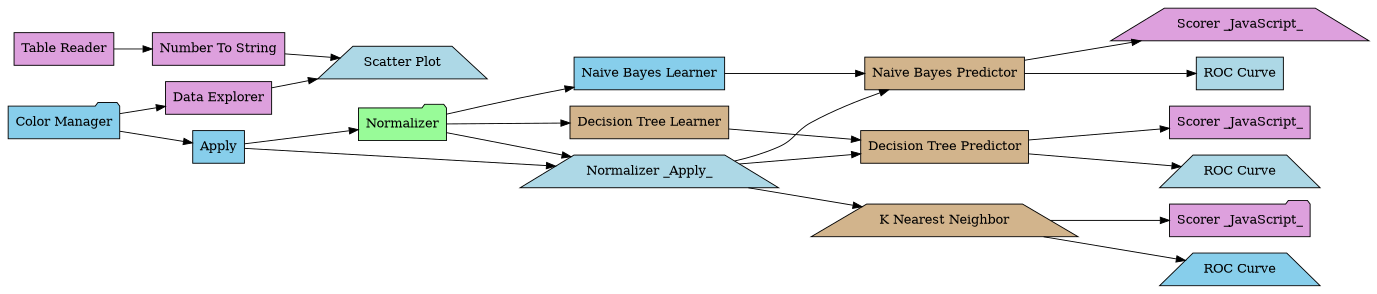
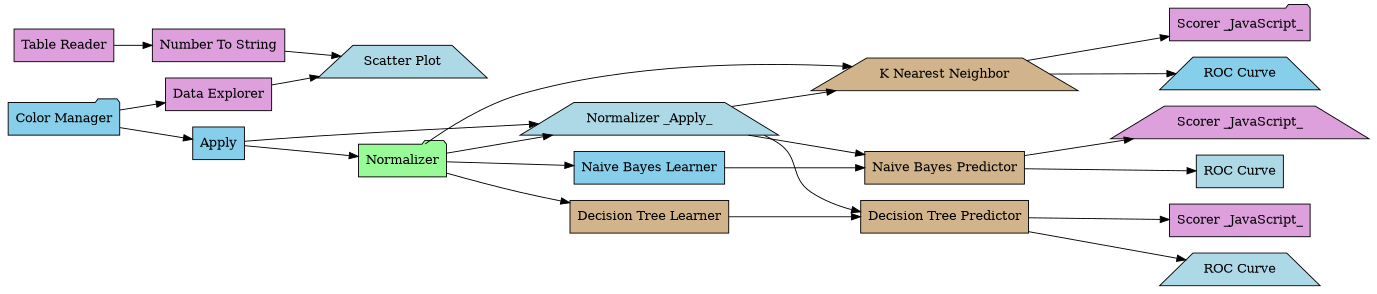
none -> (627, 73)
